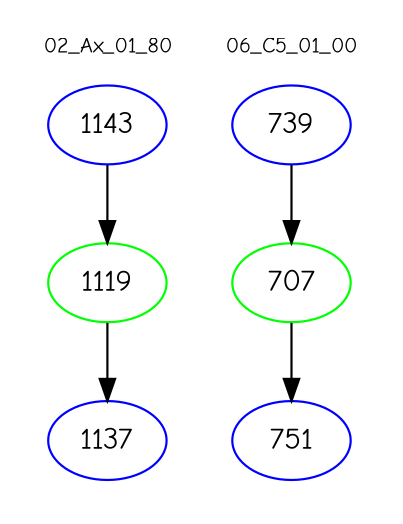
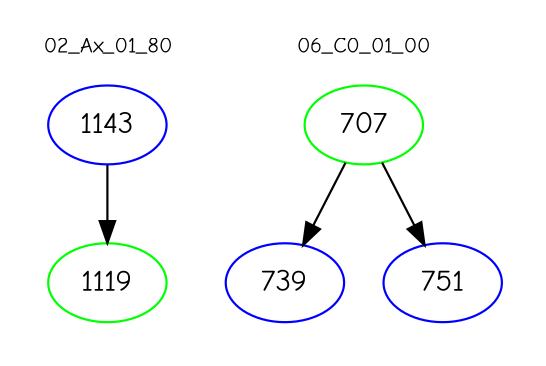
(293, 47) -> (364, 47)
(291, 193) -> (329, 194)
(107, 441) -> none
